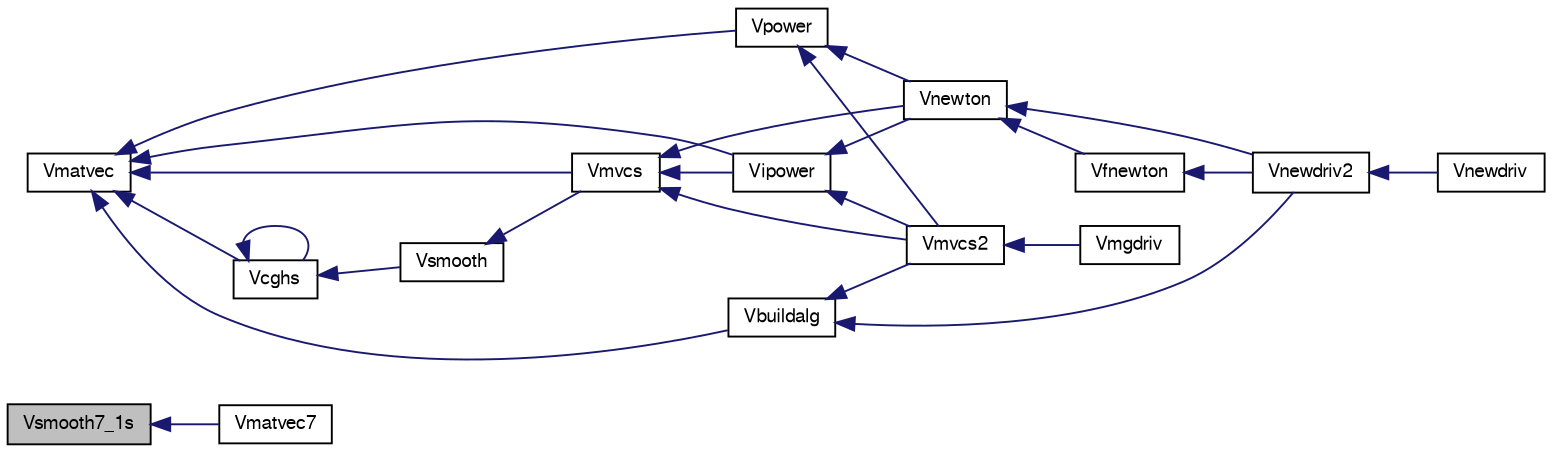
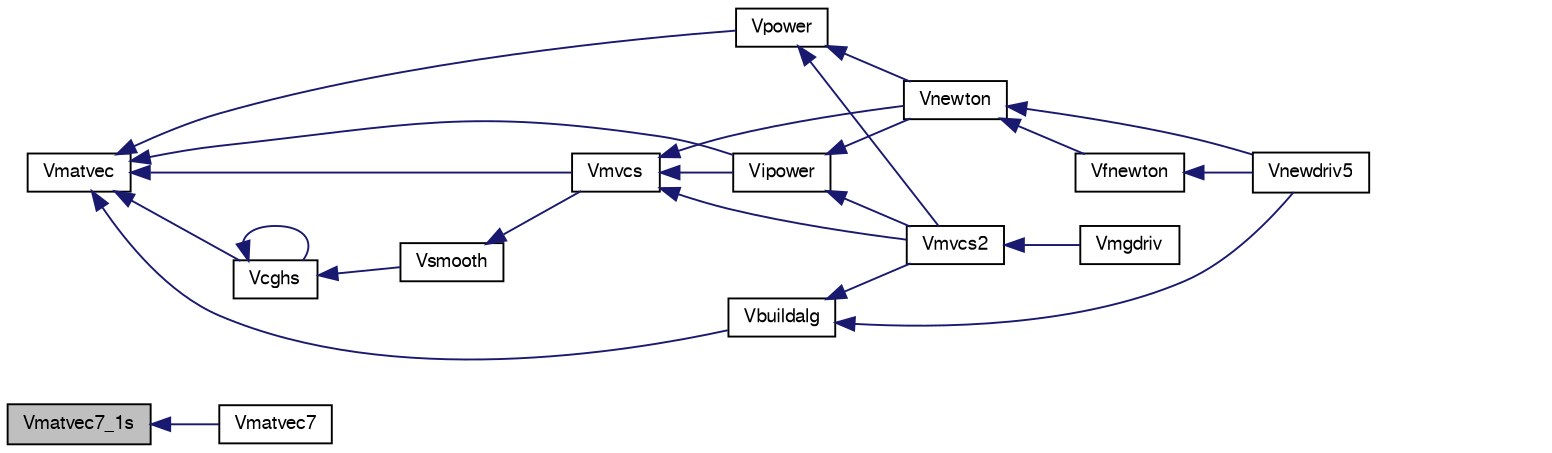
(1311, 173) -> (1311, 173)
(1491, 173) -> none
(79, 424) -> (79, 424)
